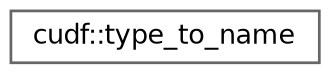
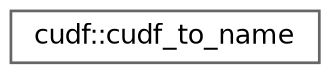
(165, 37) -> (165, 37)
